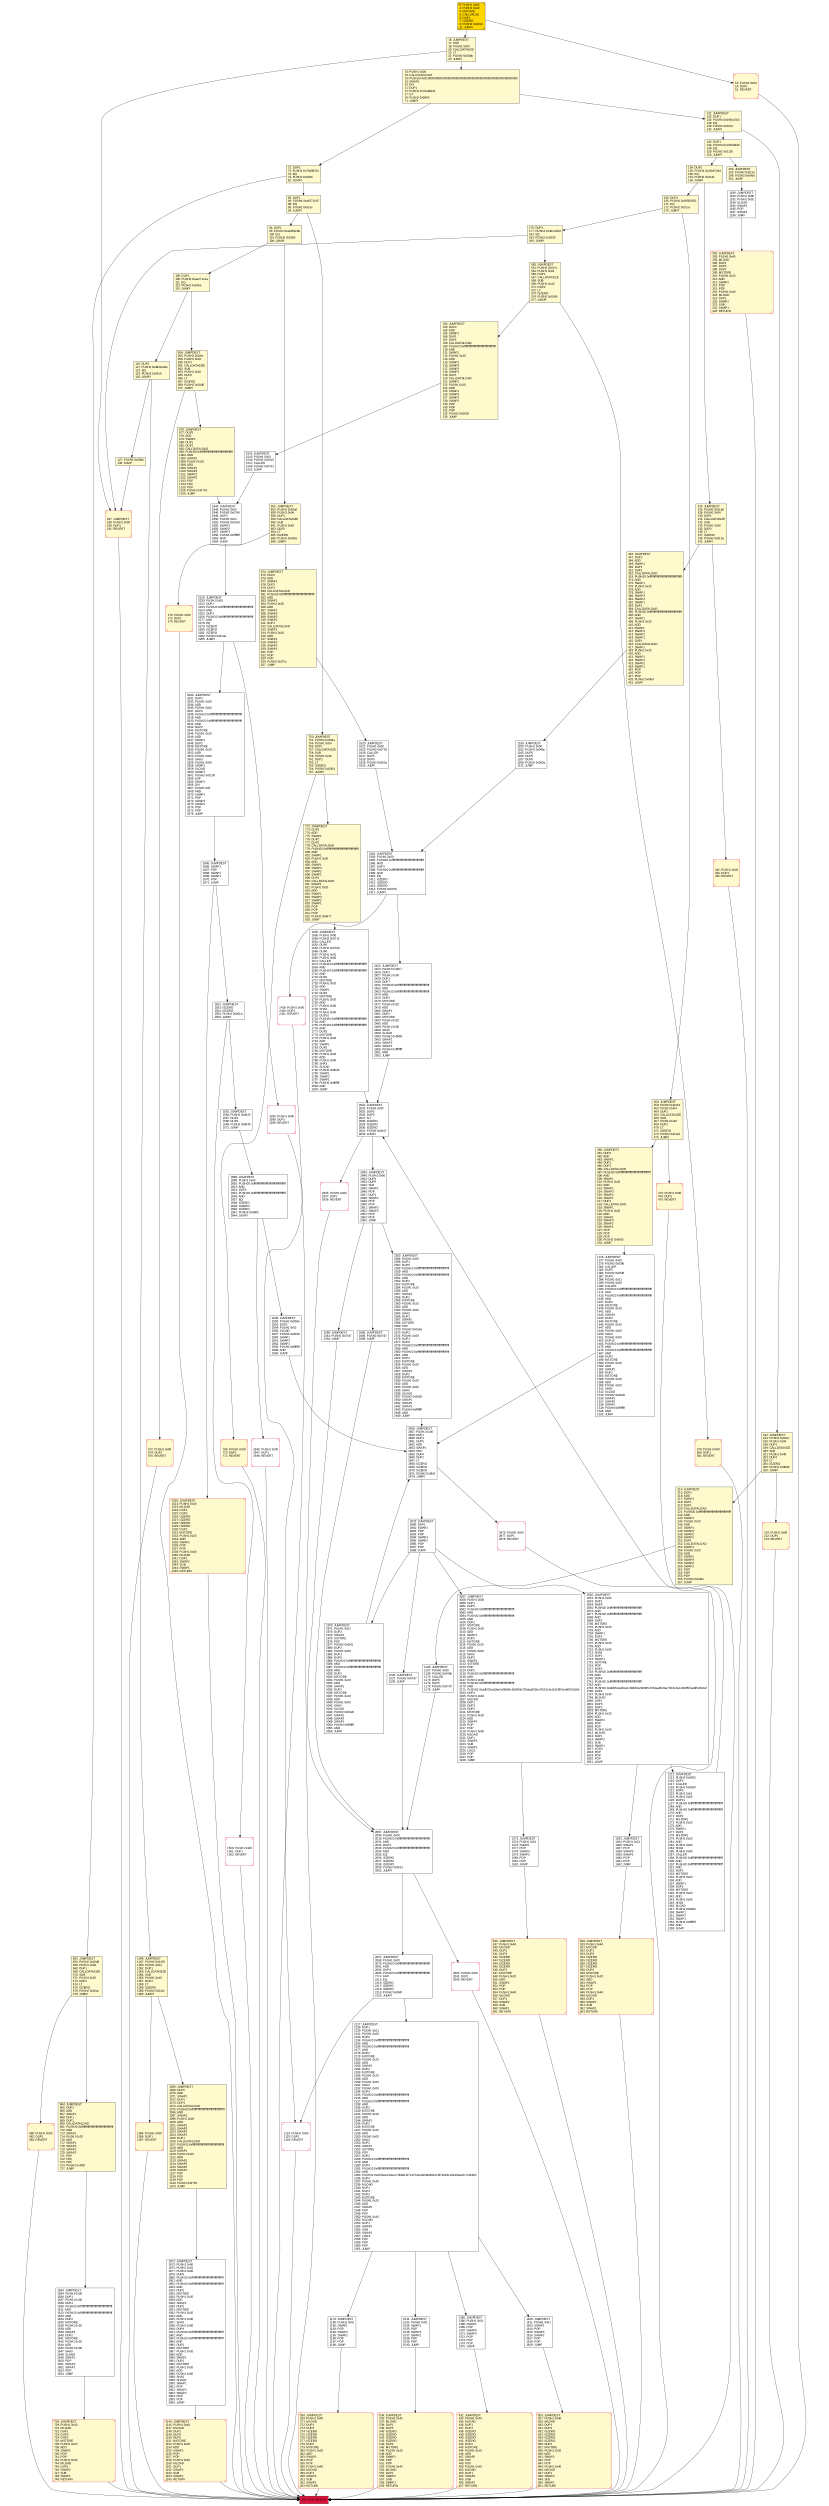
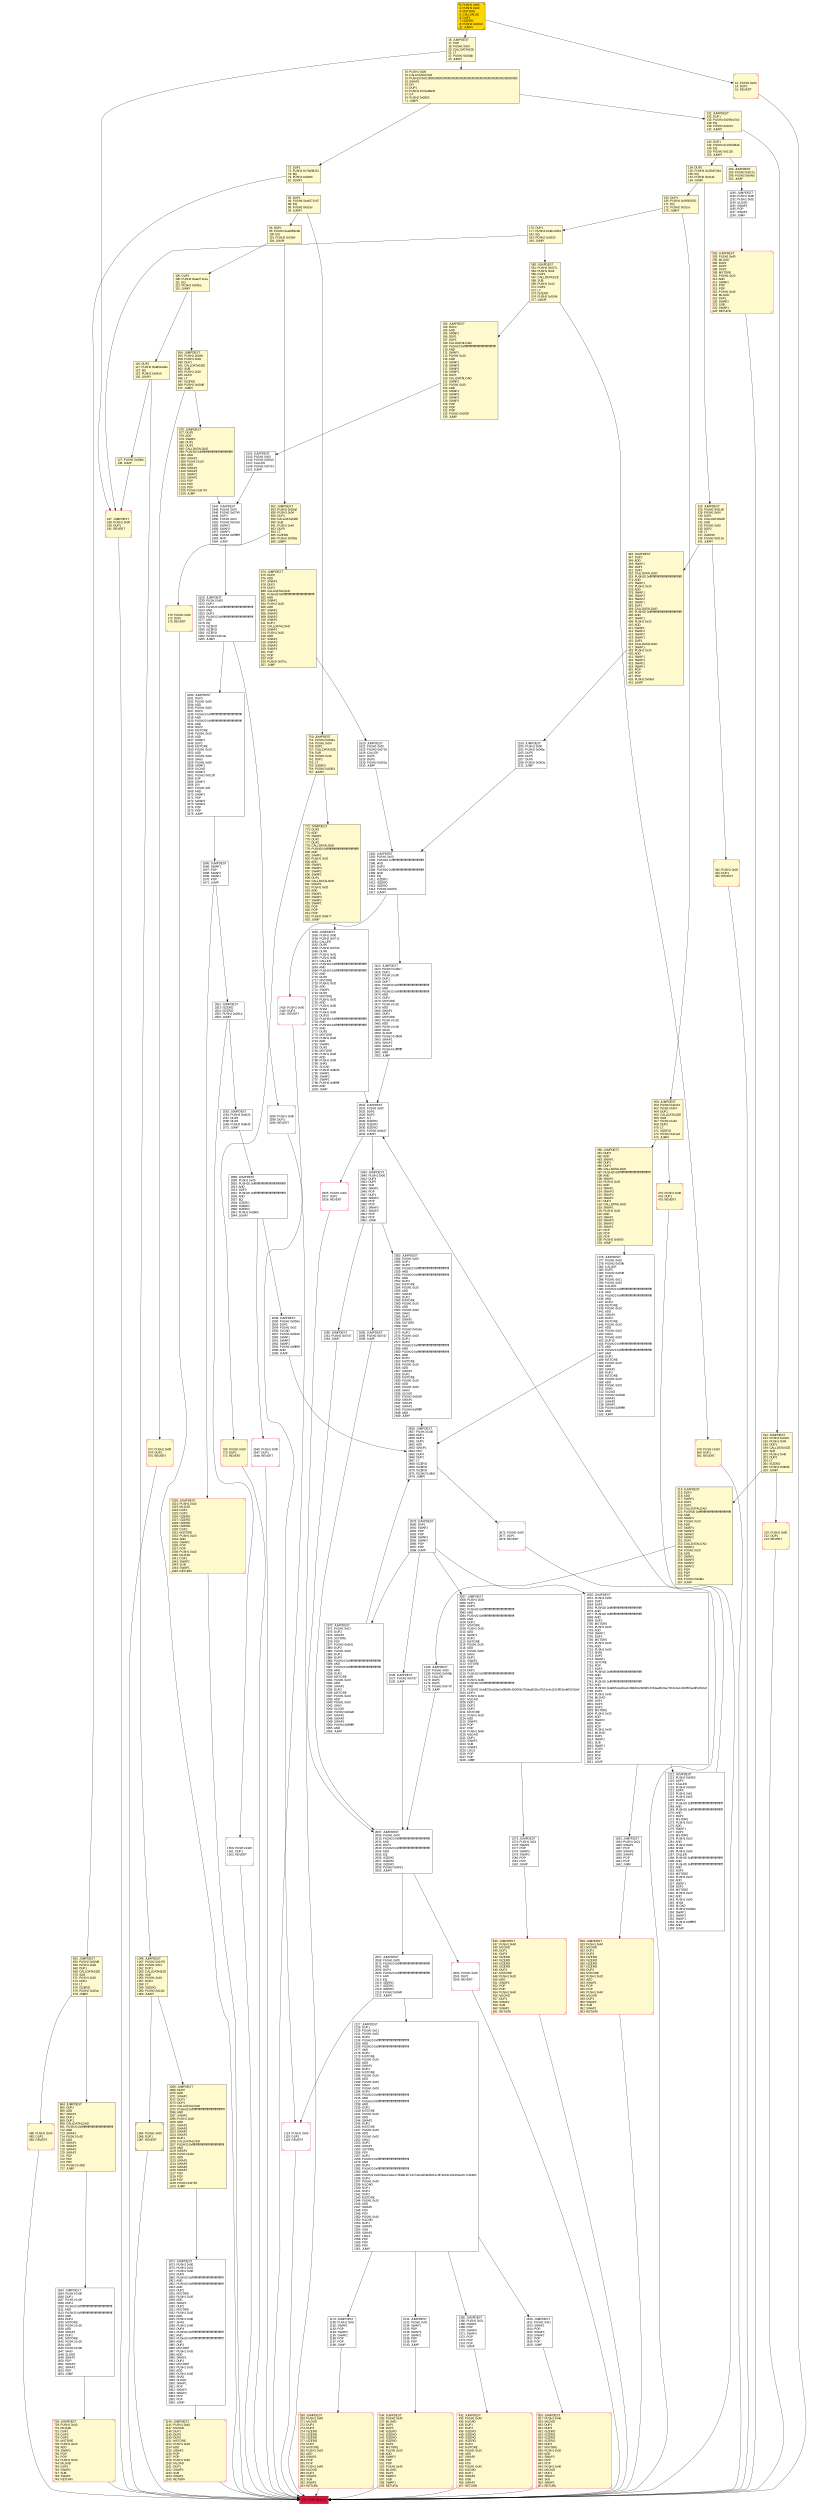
(149, 2137) -> (149, 2137)
